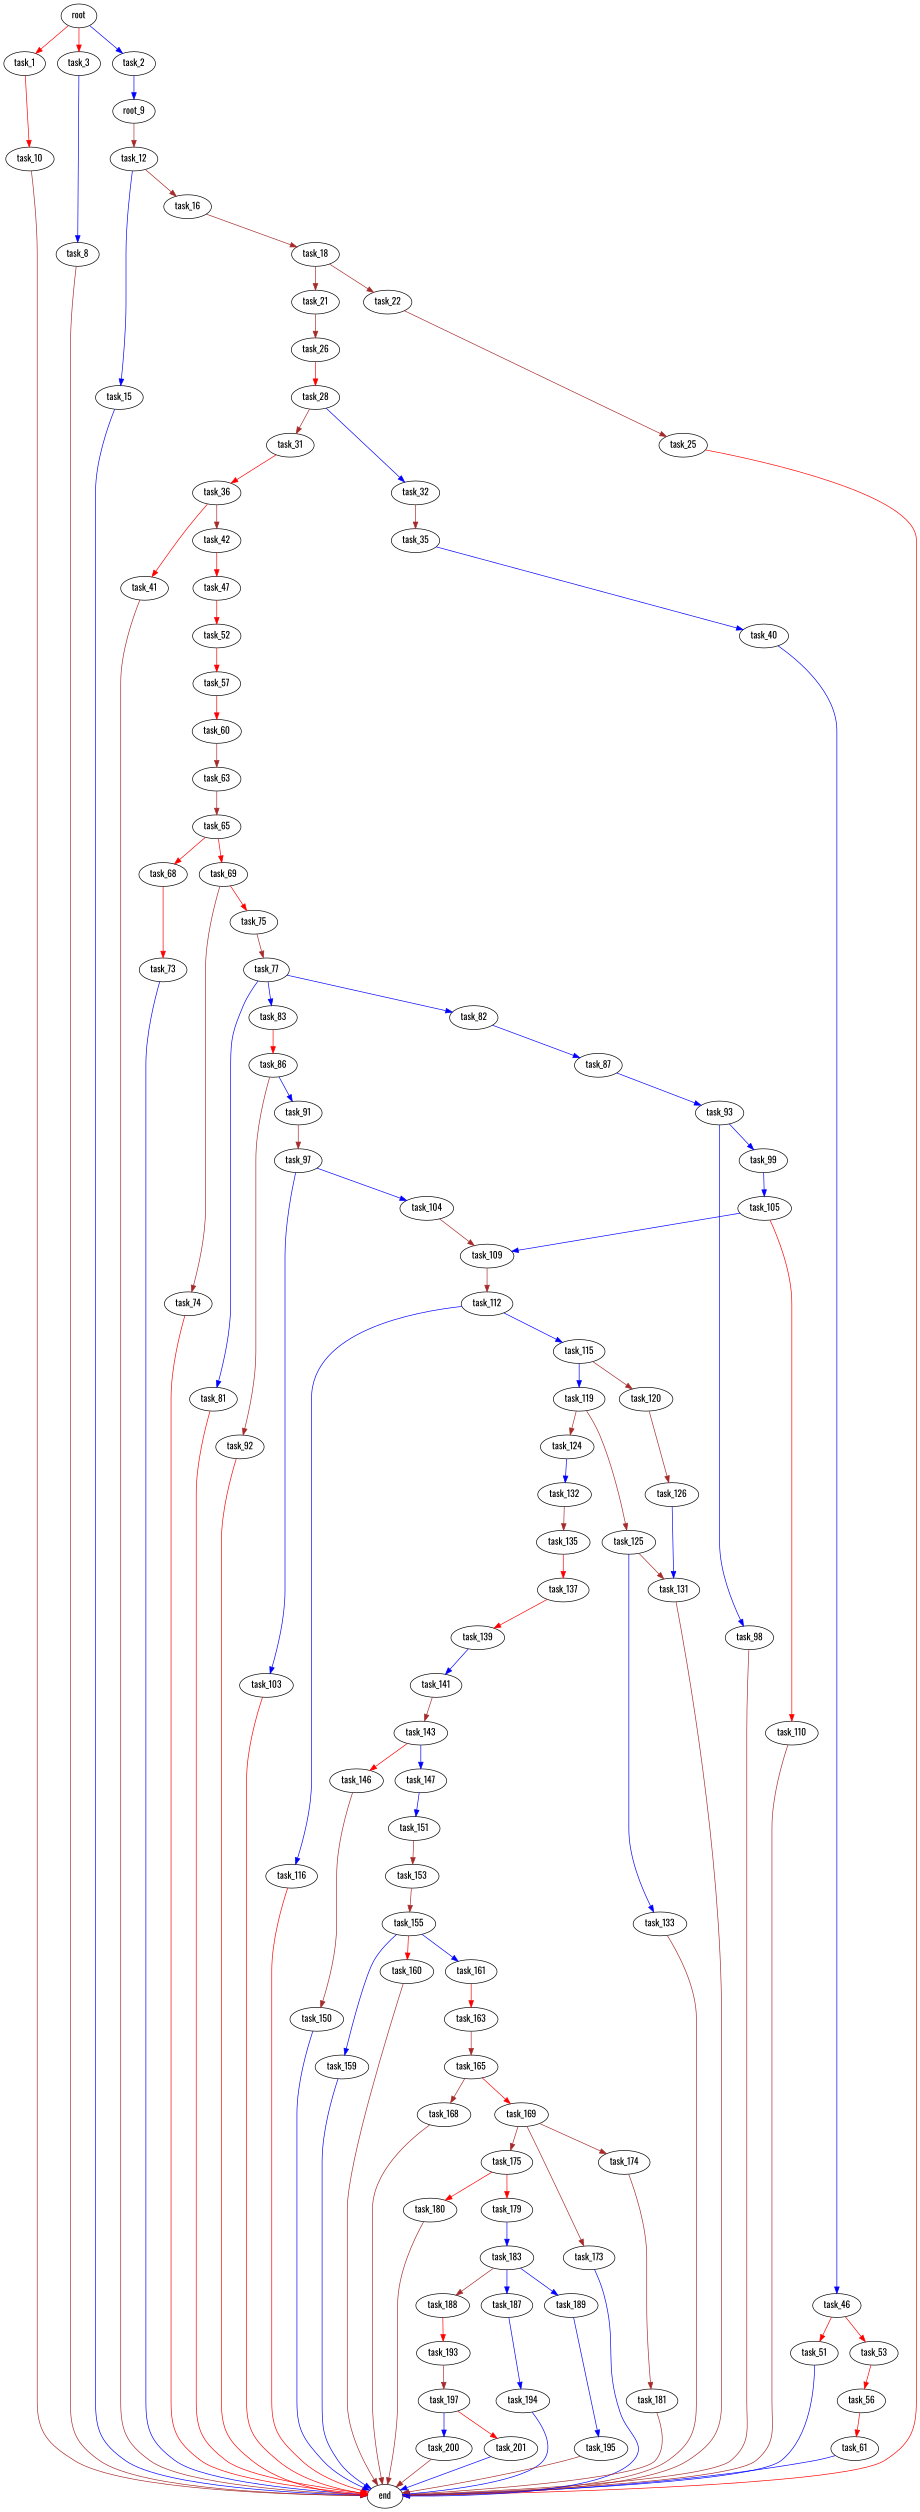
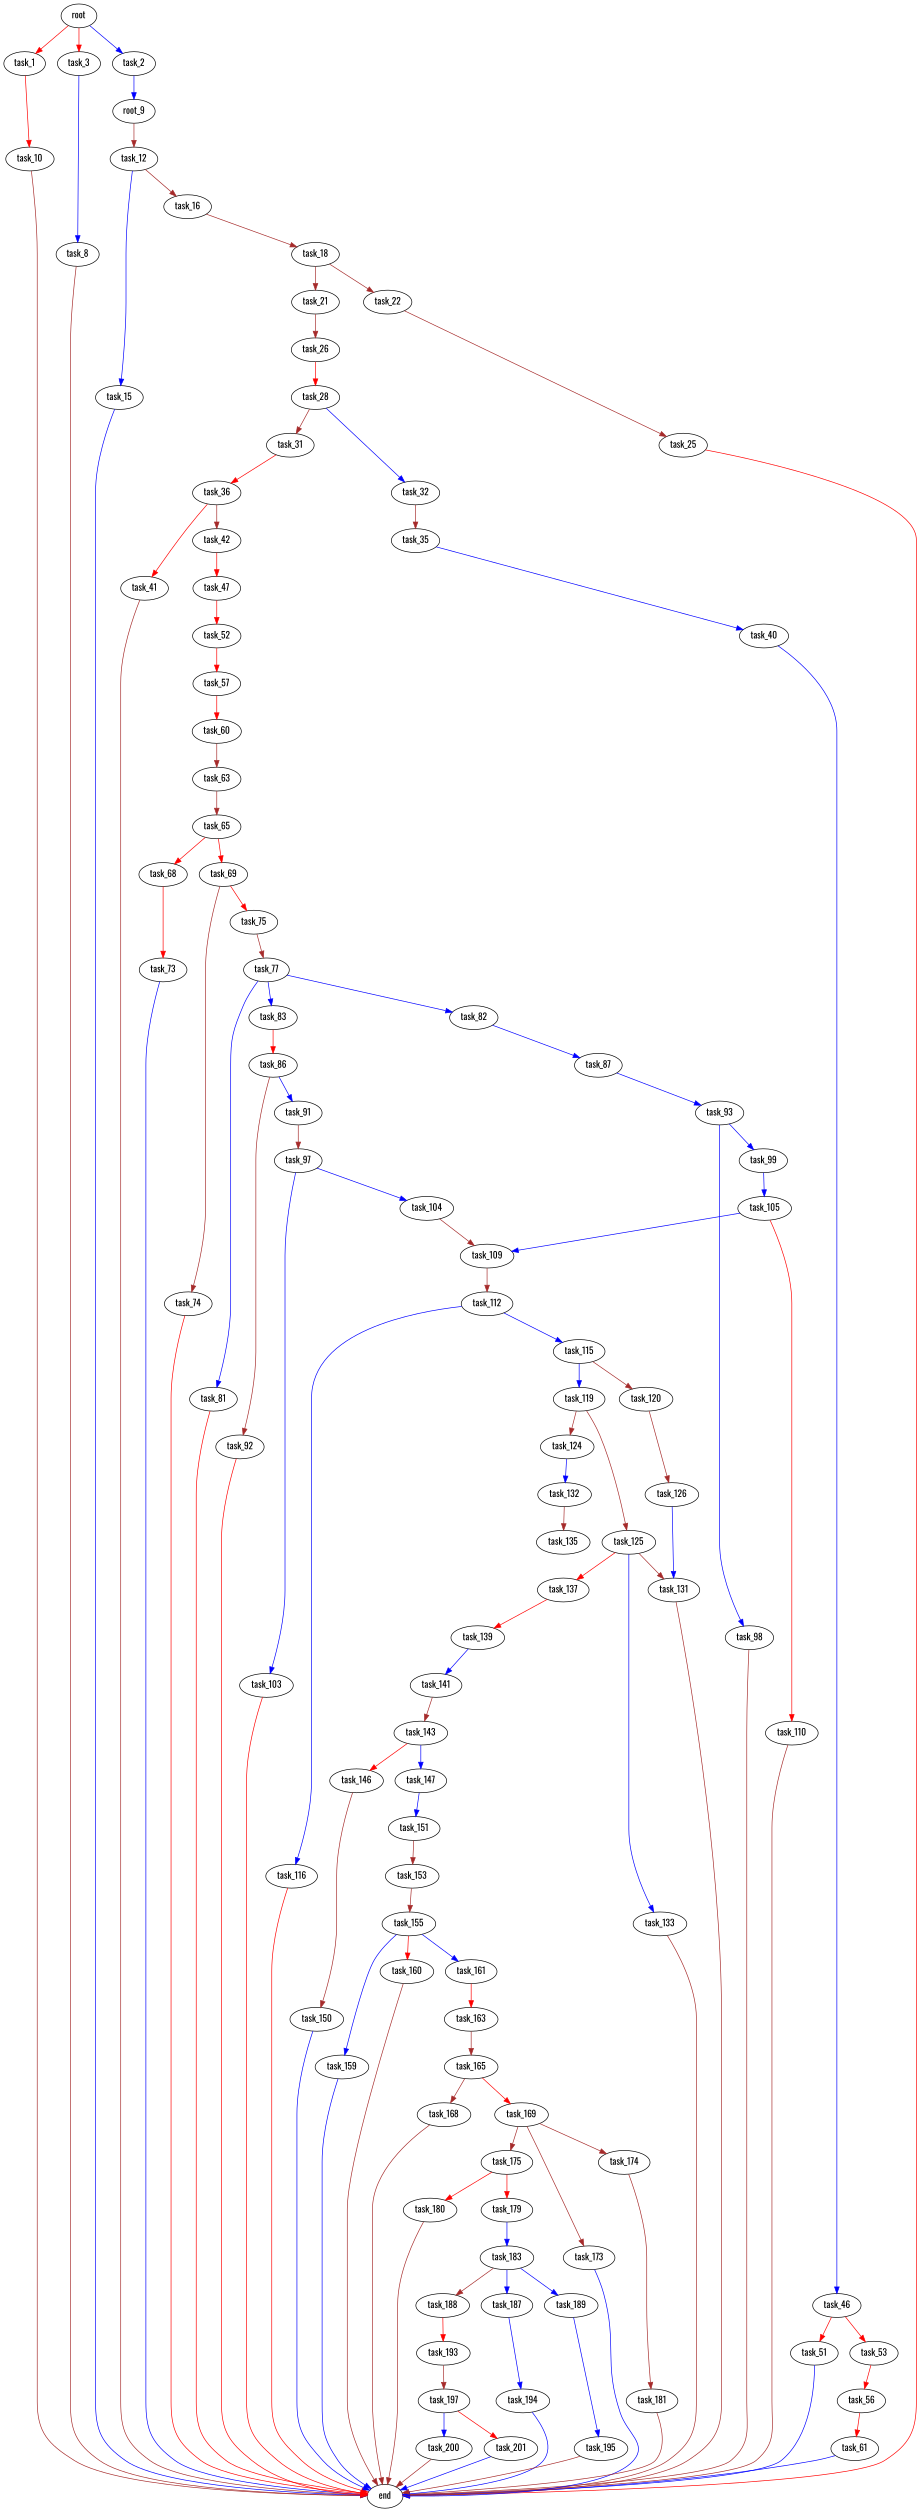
(563, 1563) -> (599, 1564)
